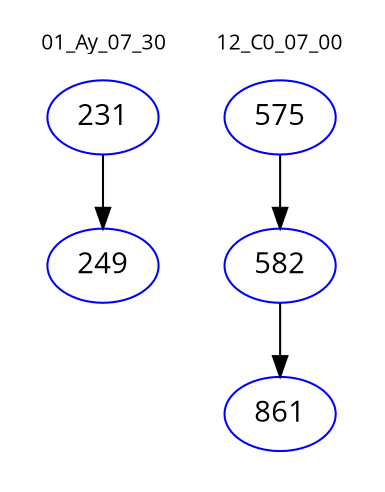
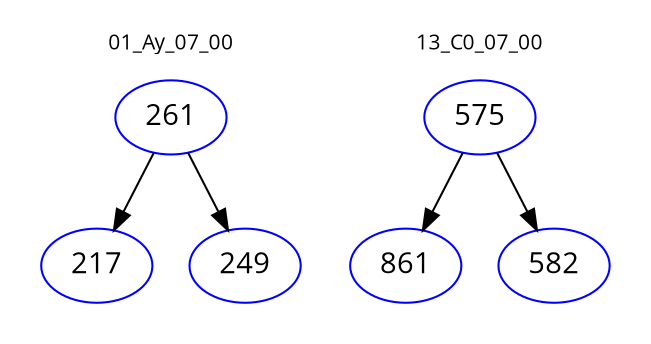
(104, 44) -> (171, 44)
(280, 44) -> (480, 44)
(103, 117) -> (171, 117)
none -> (97, 266)
(280, 330) -> (448, 182)
